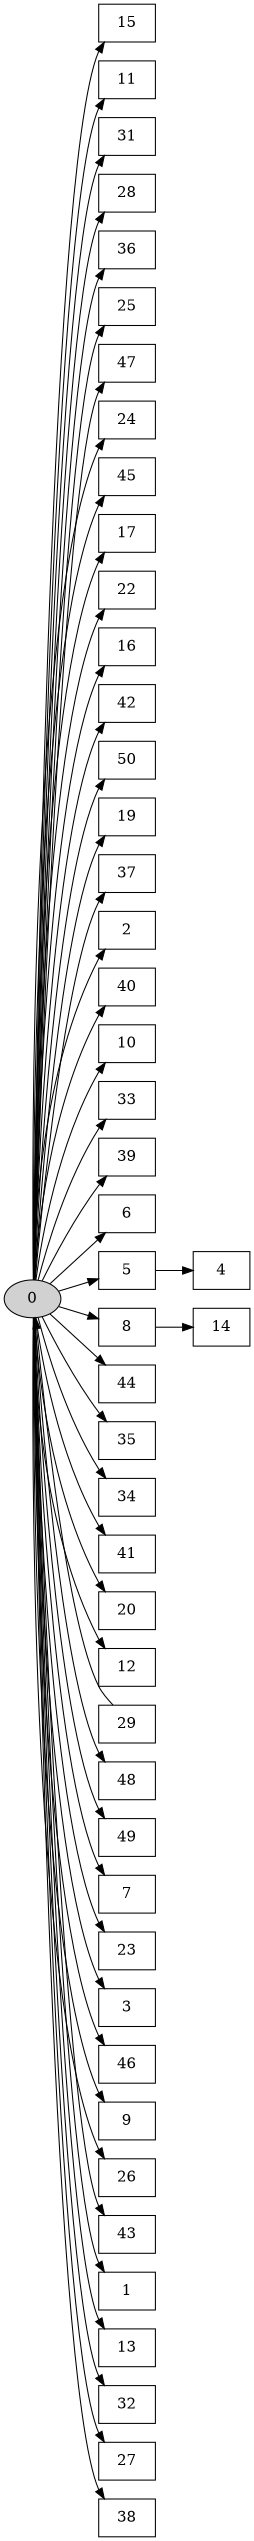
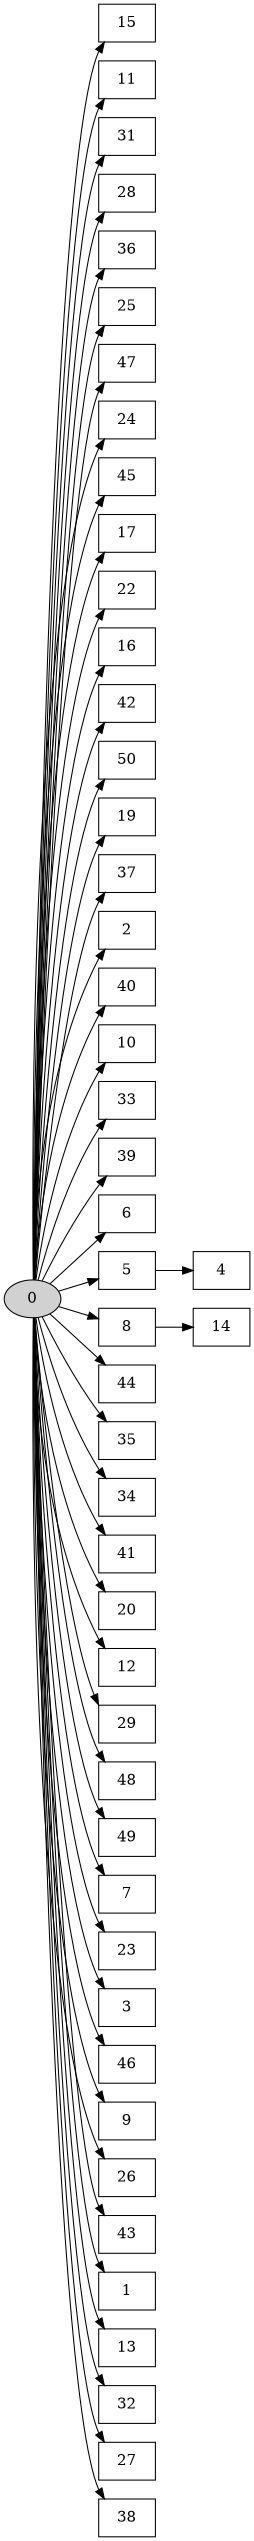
(73, 1598) -> (67, 1584)
